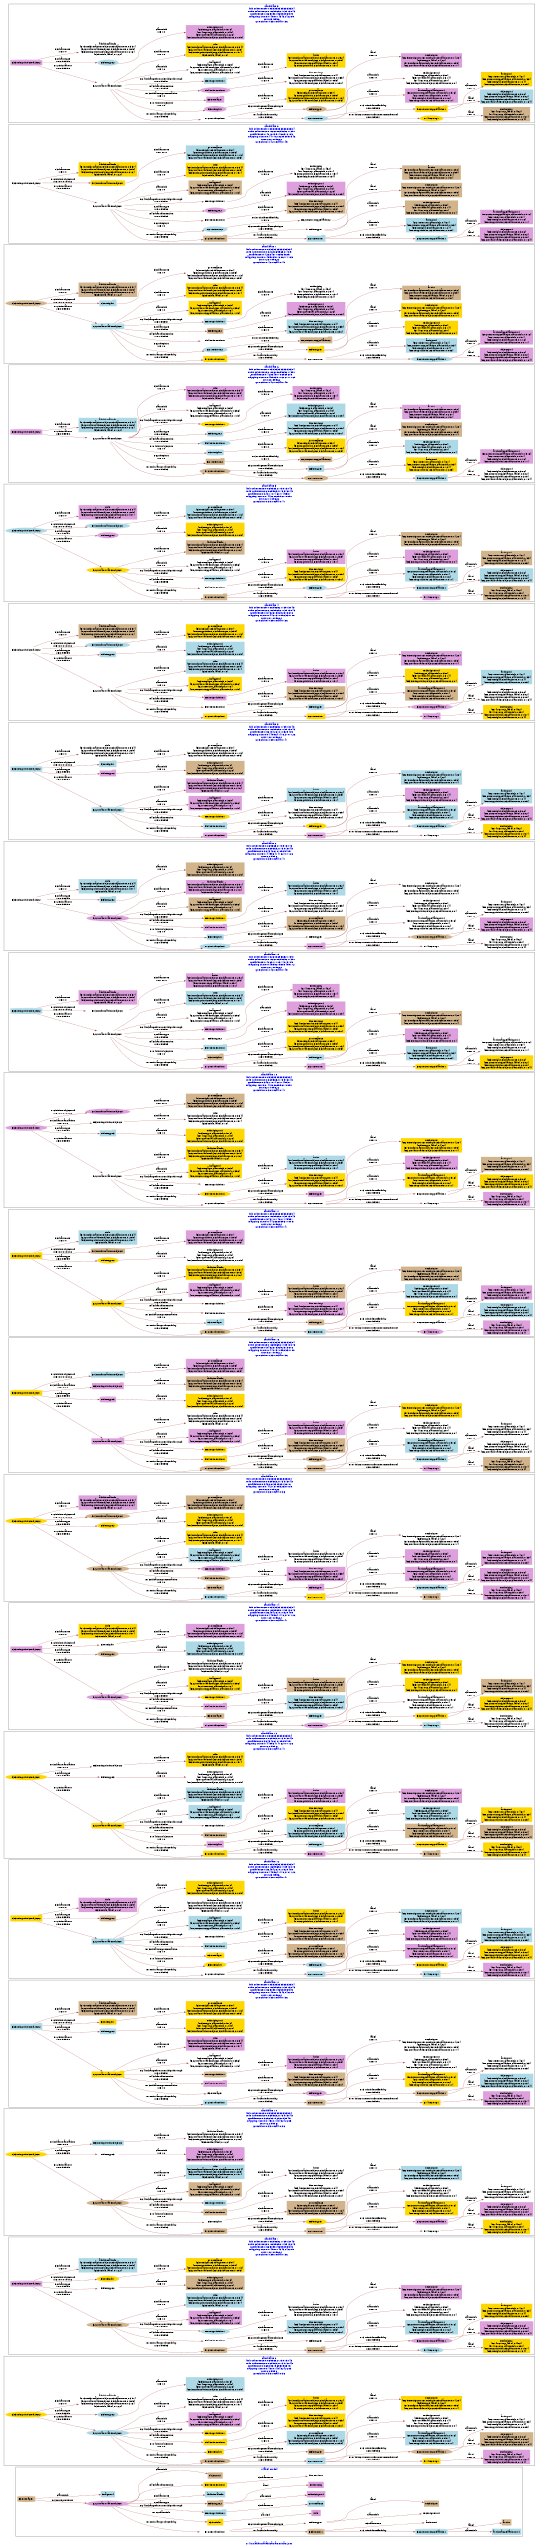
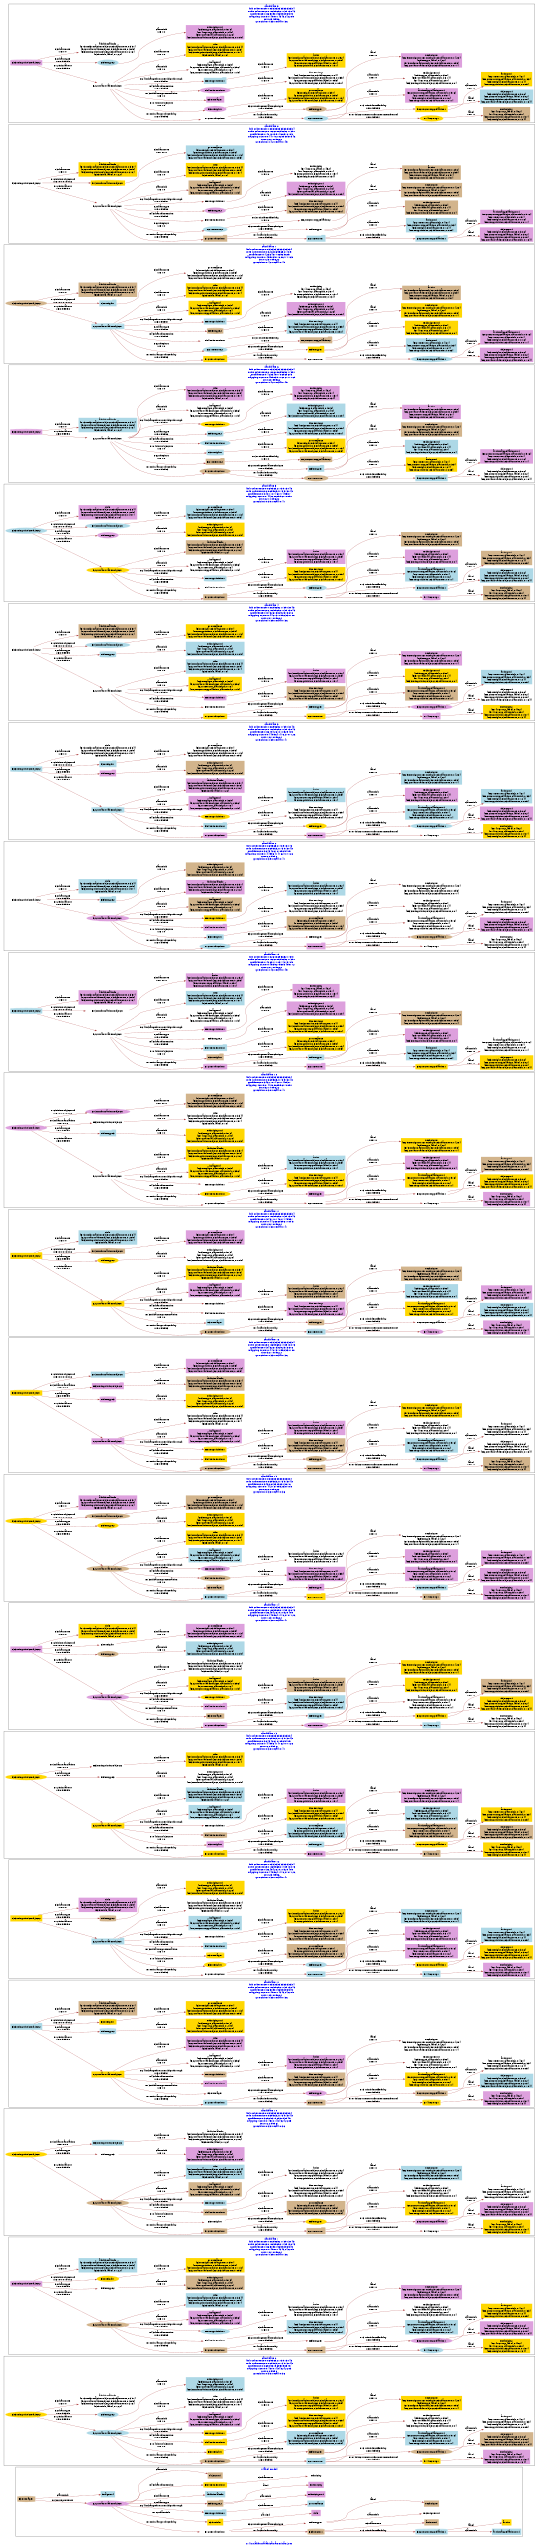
(316, 2476) -> (316, 2476)
(432, 2522) -> (432, 2522)
(507, 2522) -> (507, 2522)
